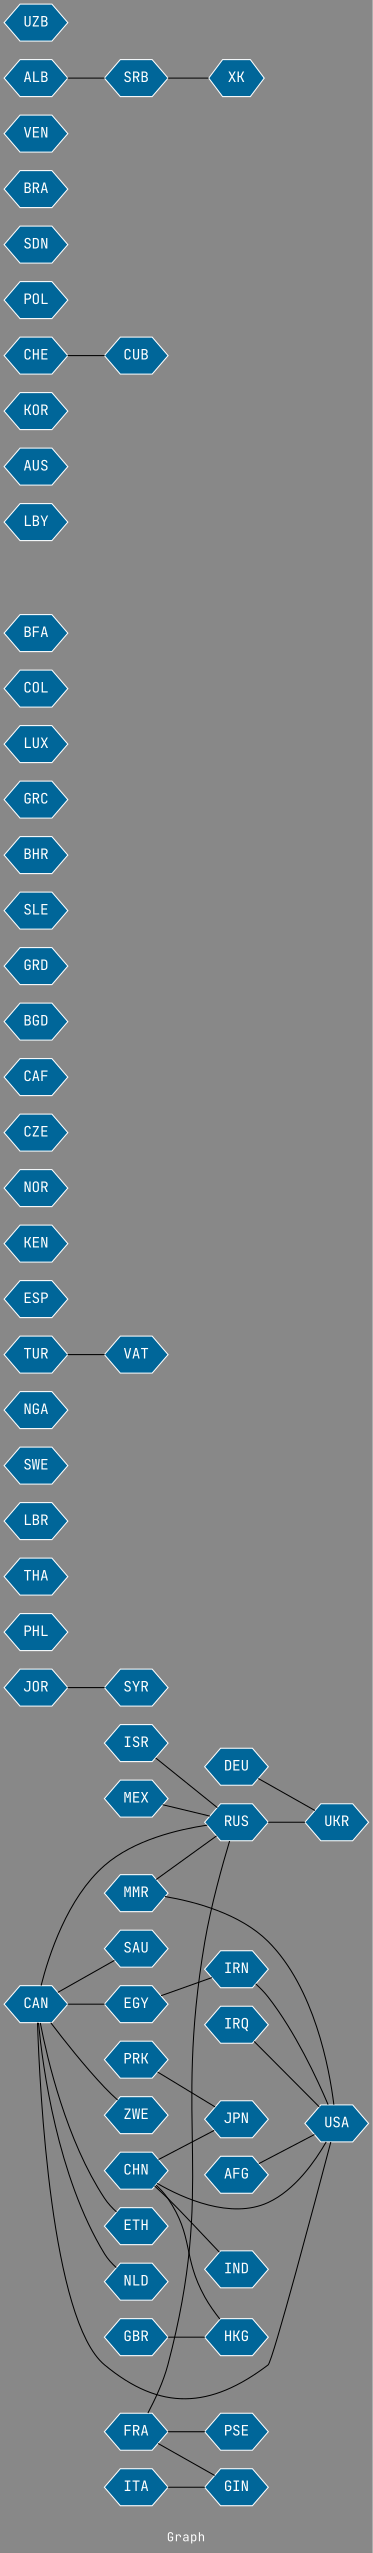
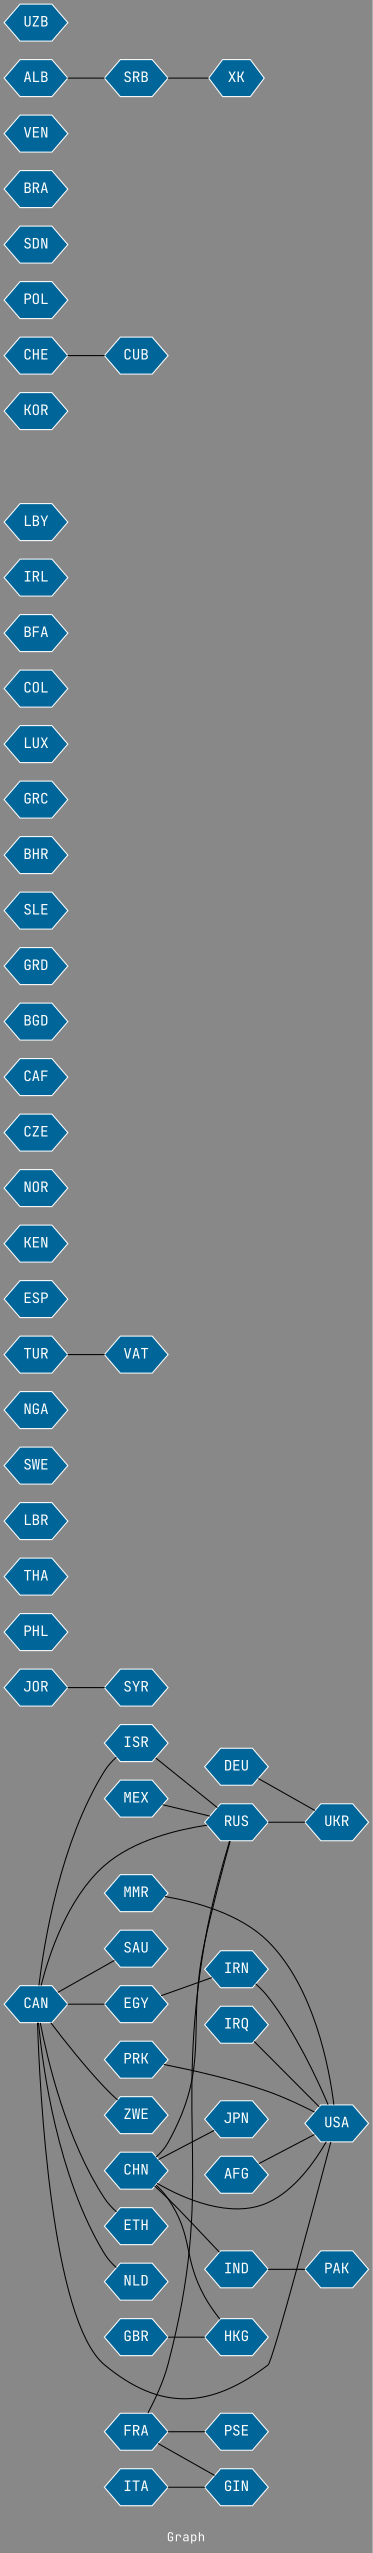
(36, 467) -> none
none -> (36, 578)
(186, 1858) -> (197, 2002)
none -> (64, 1866)
(185, 2089) -> (241, 2083)
none -> (337, 2269)
